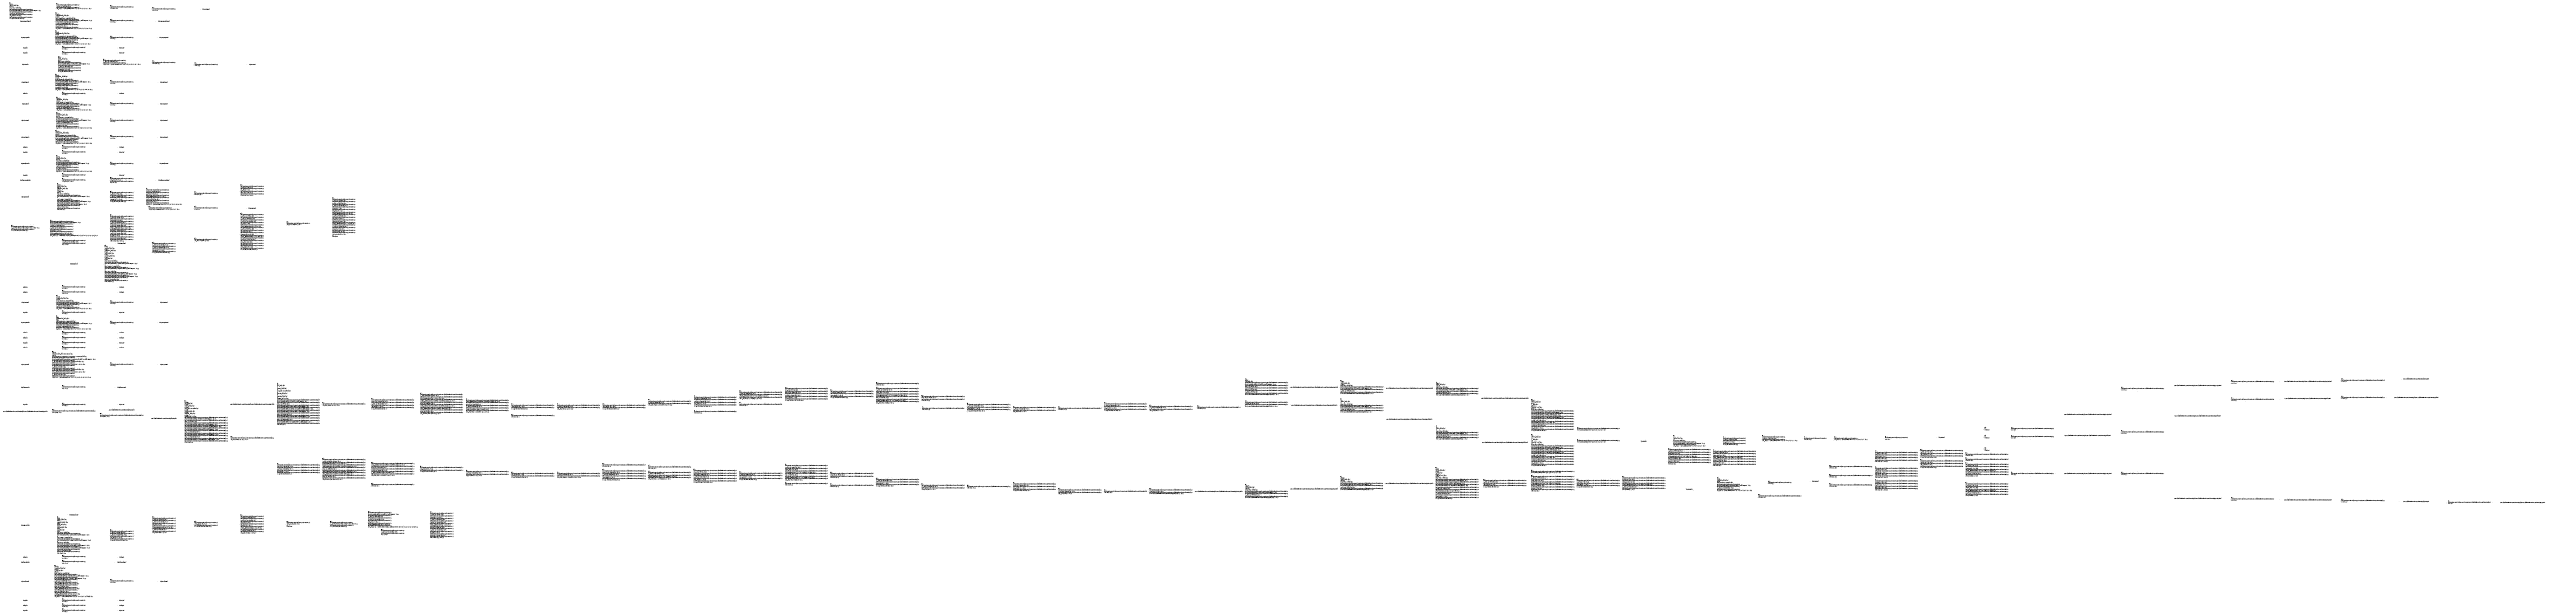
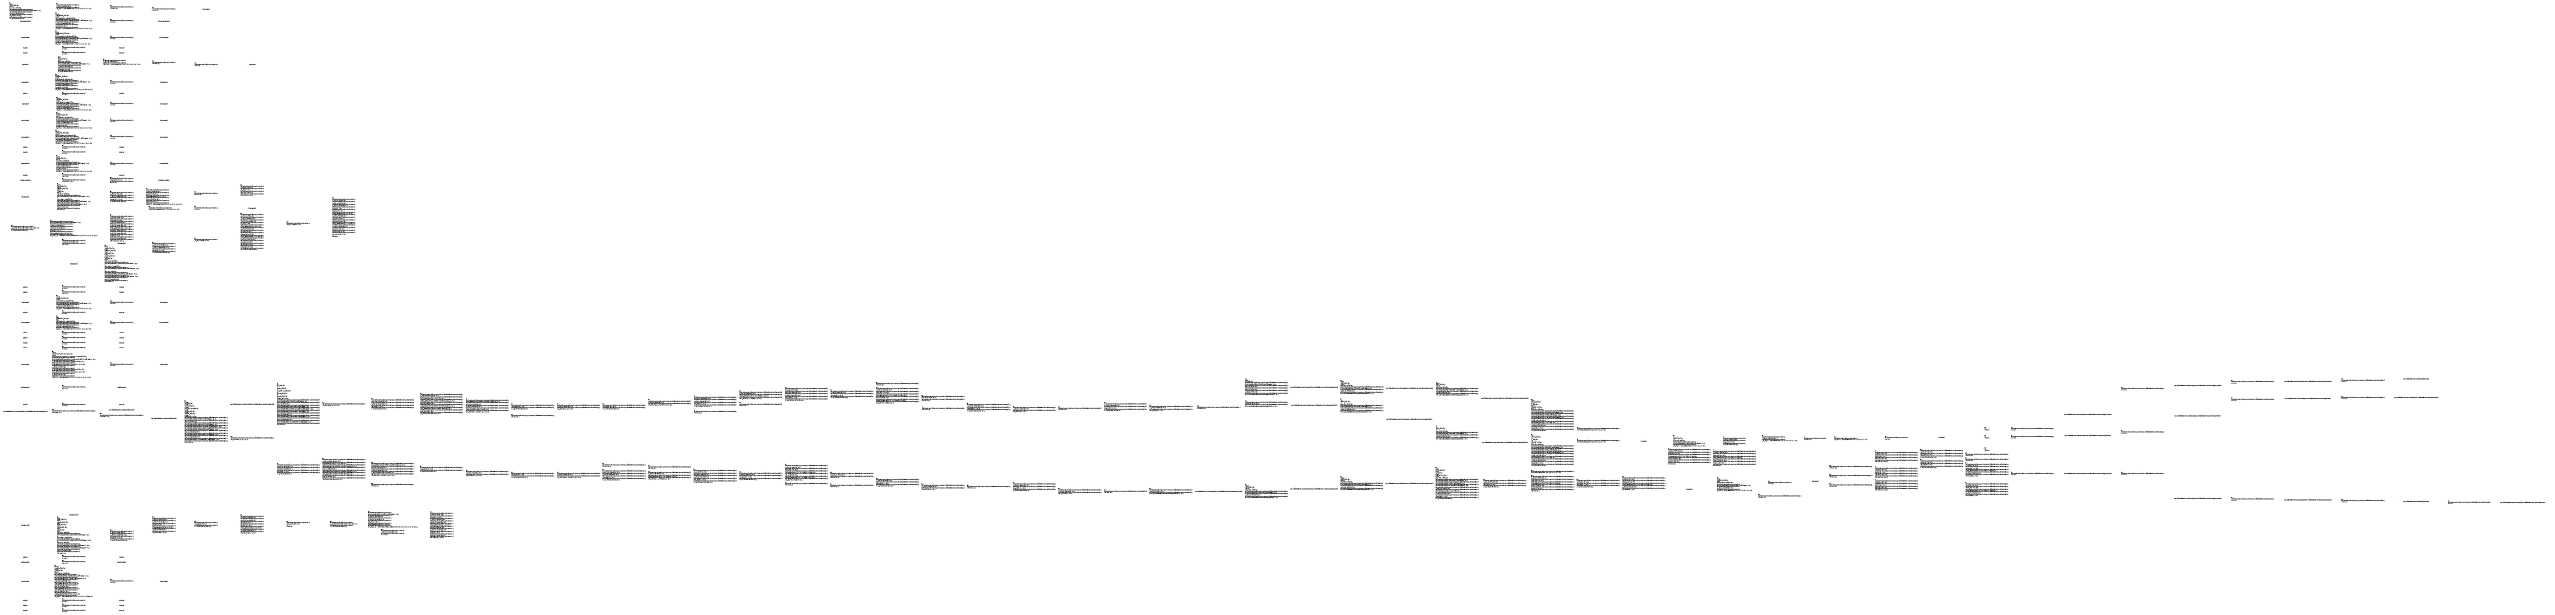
(65, 607) -> (65, 607)
